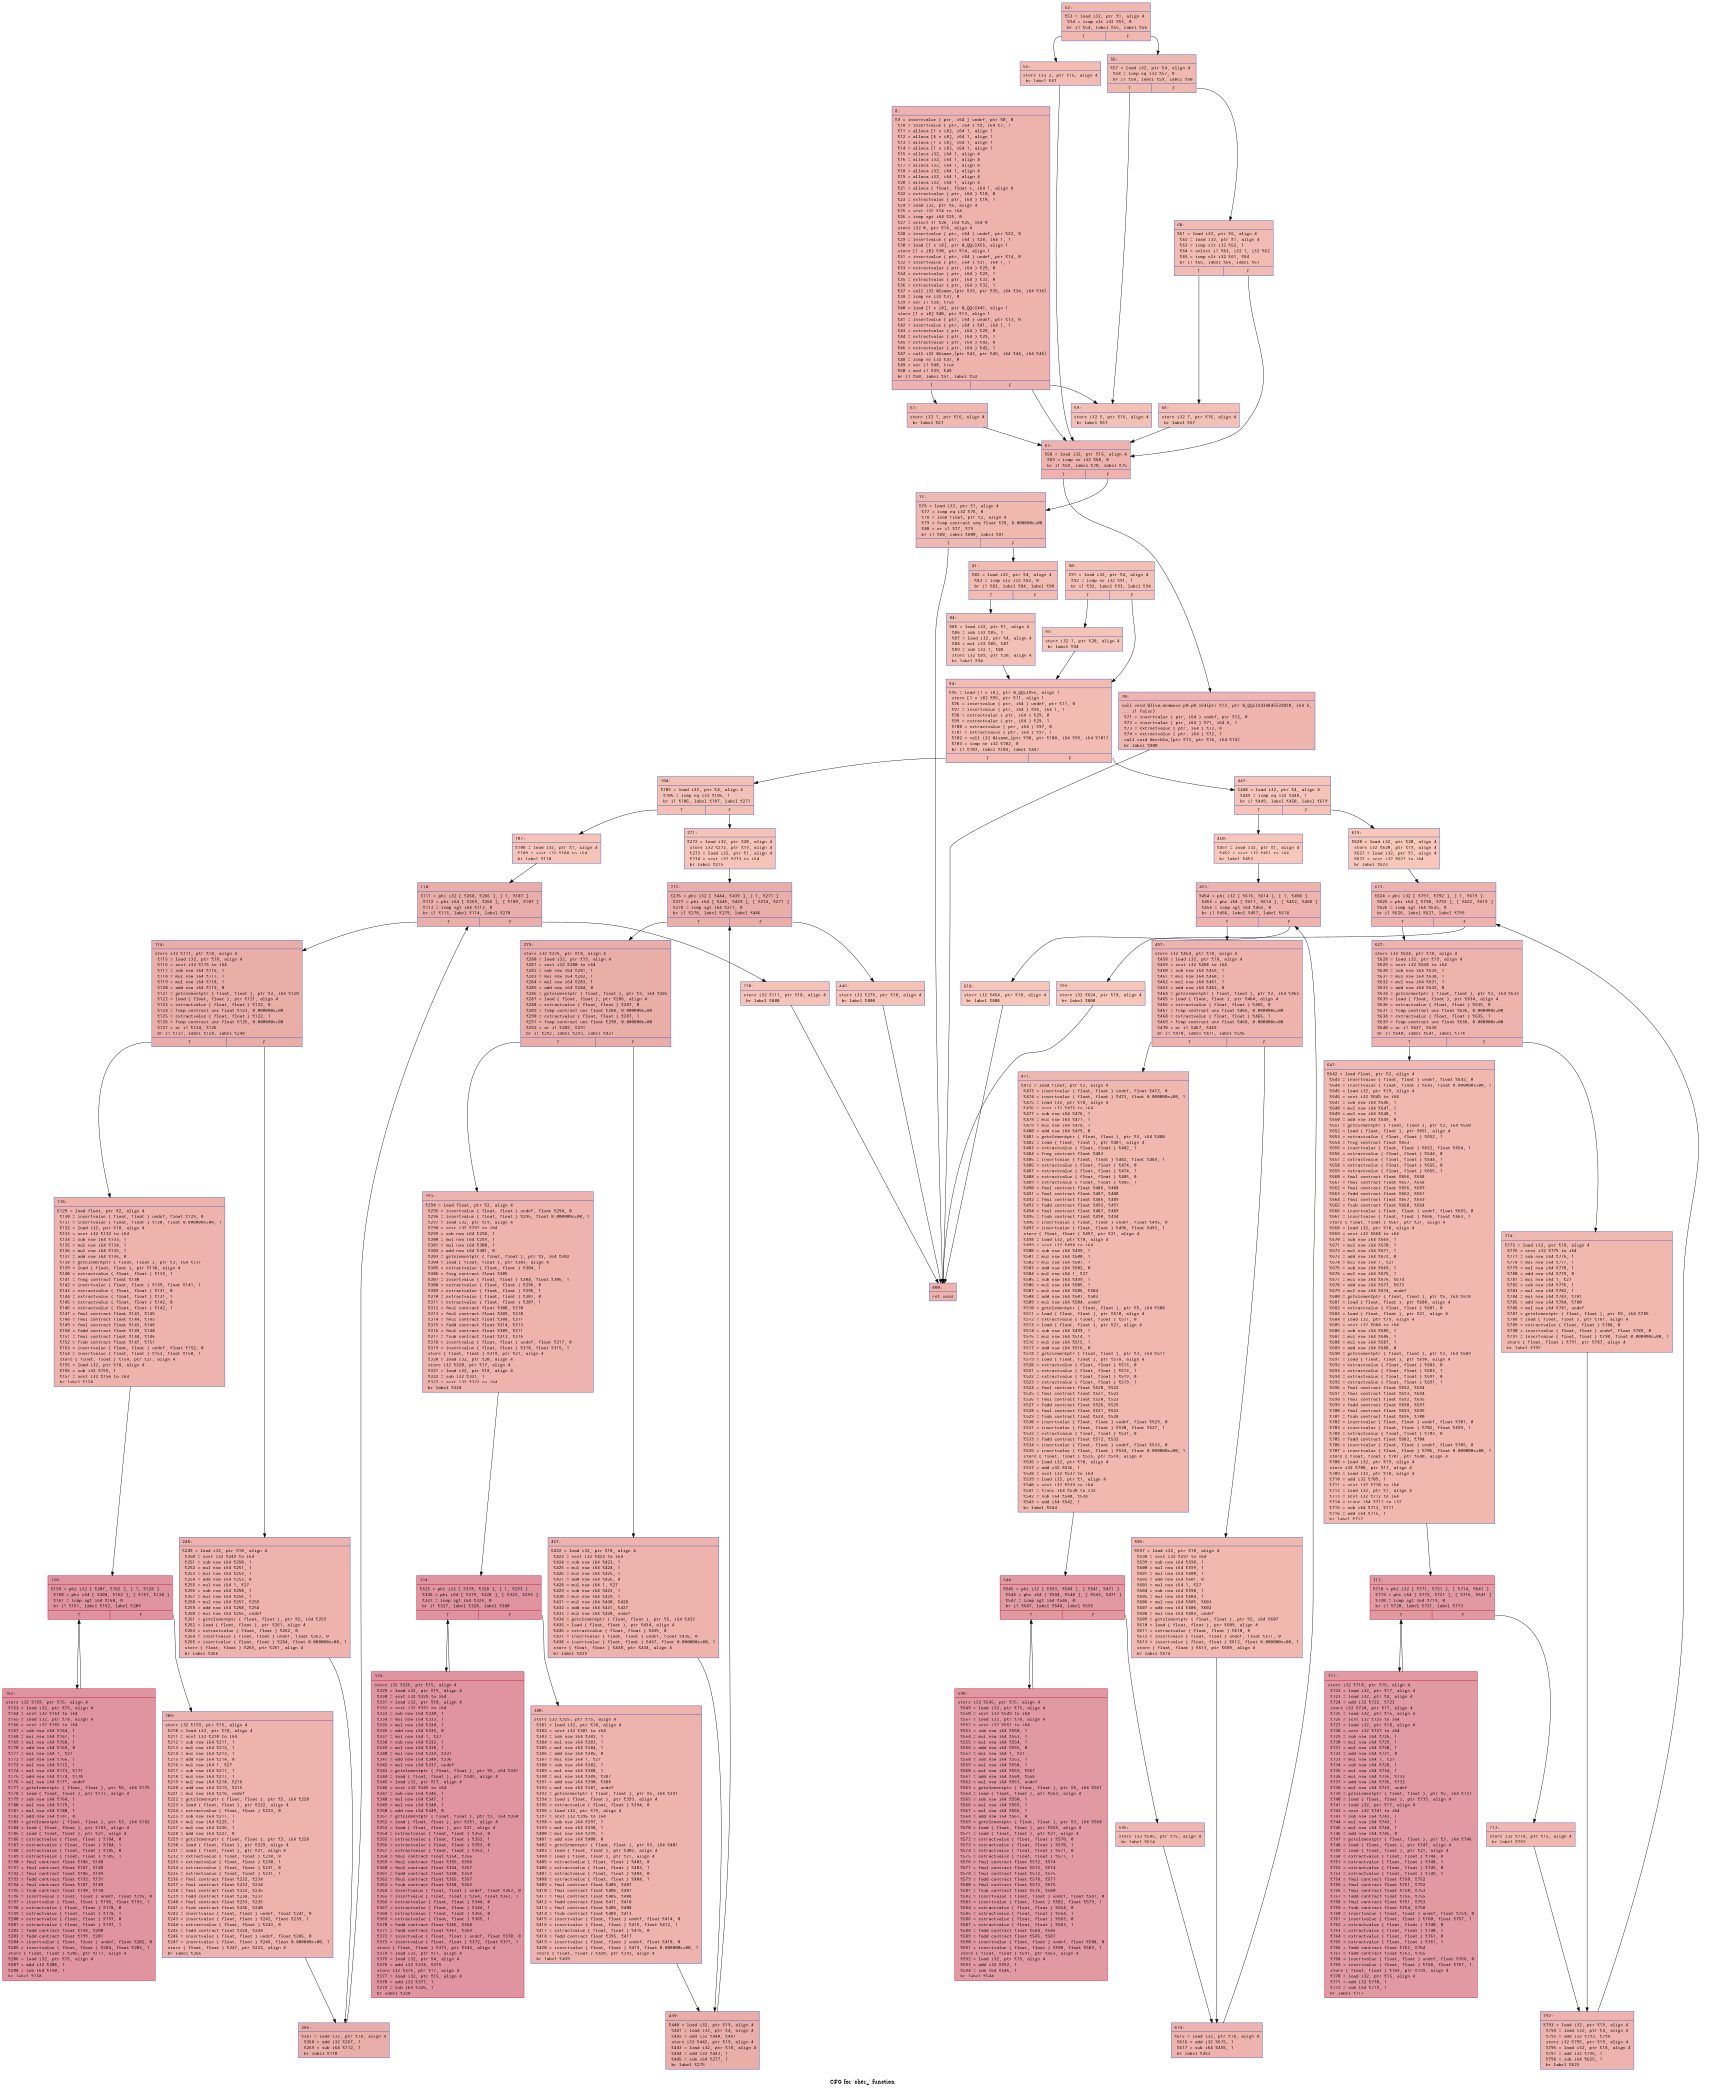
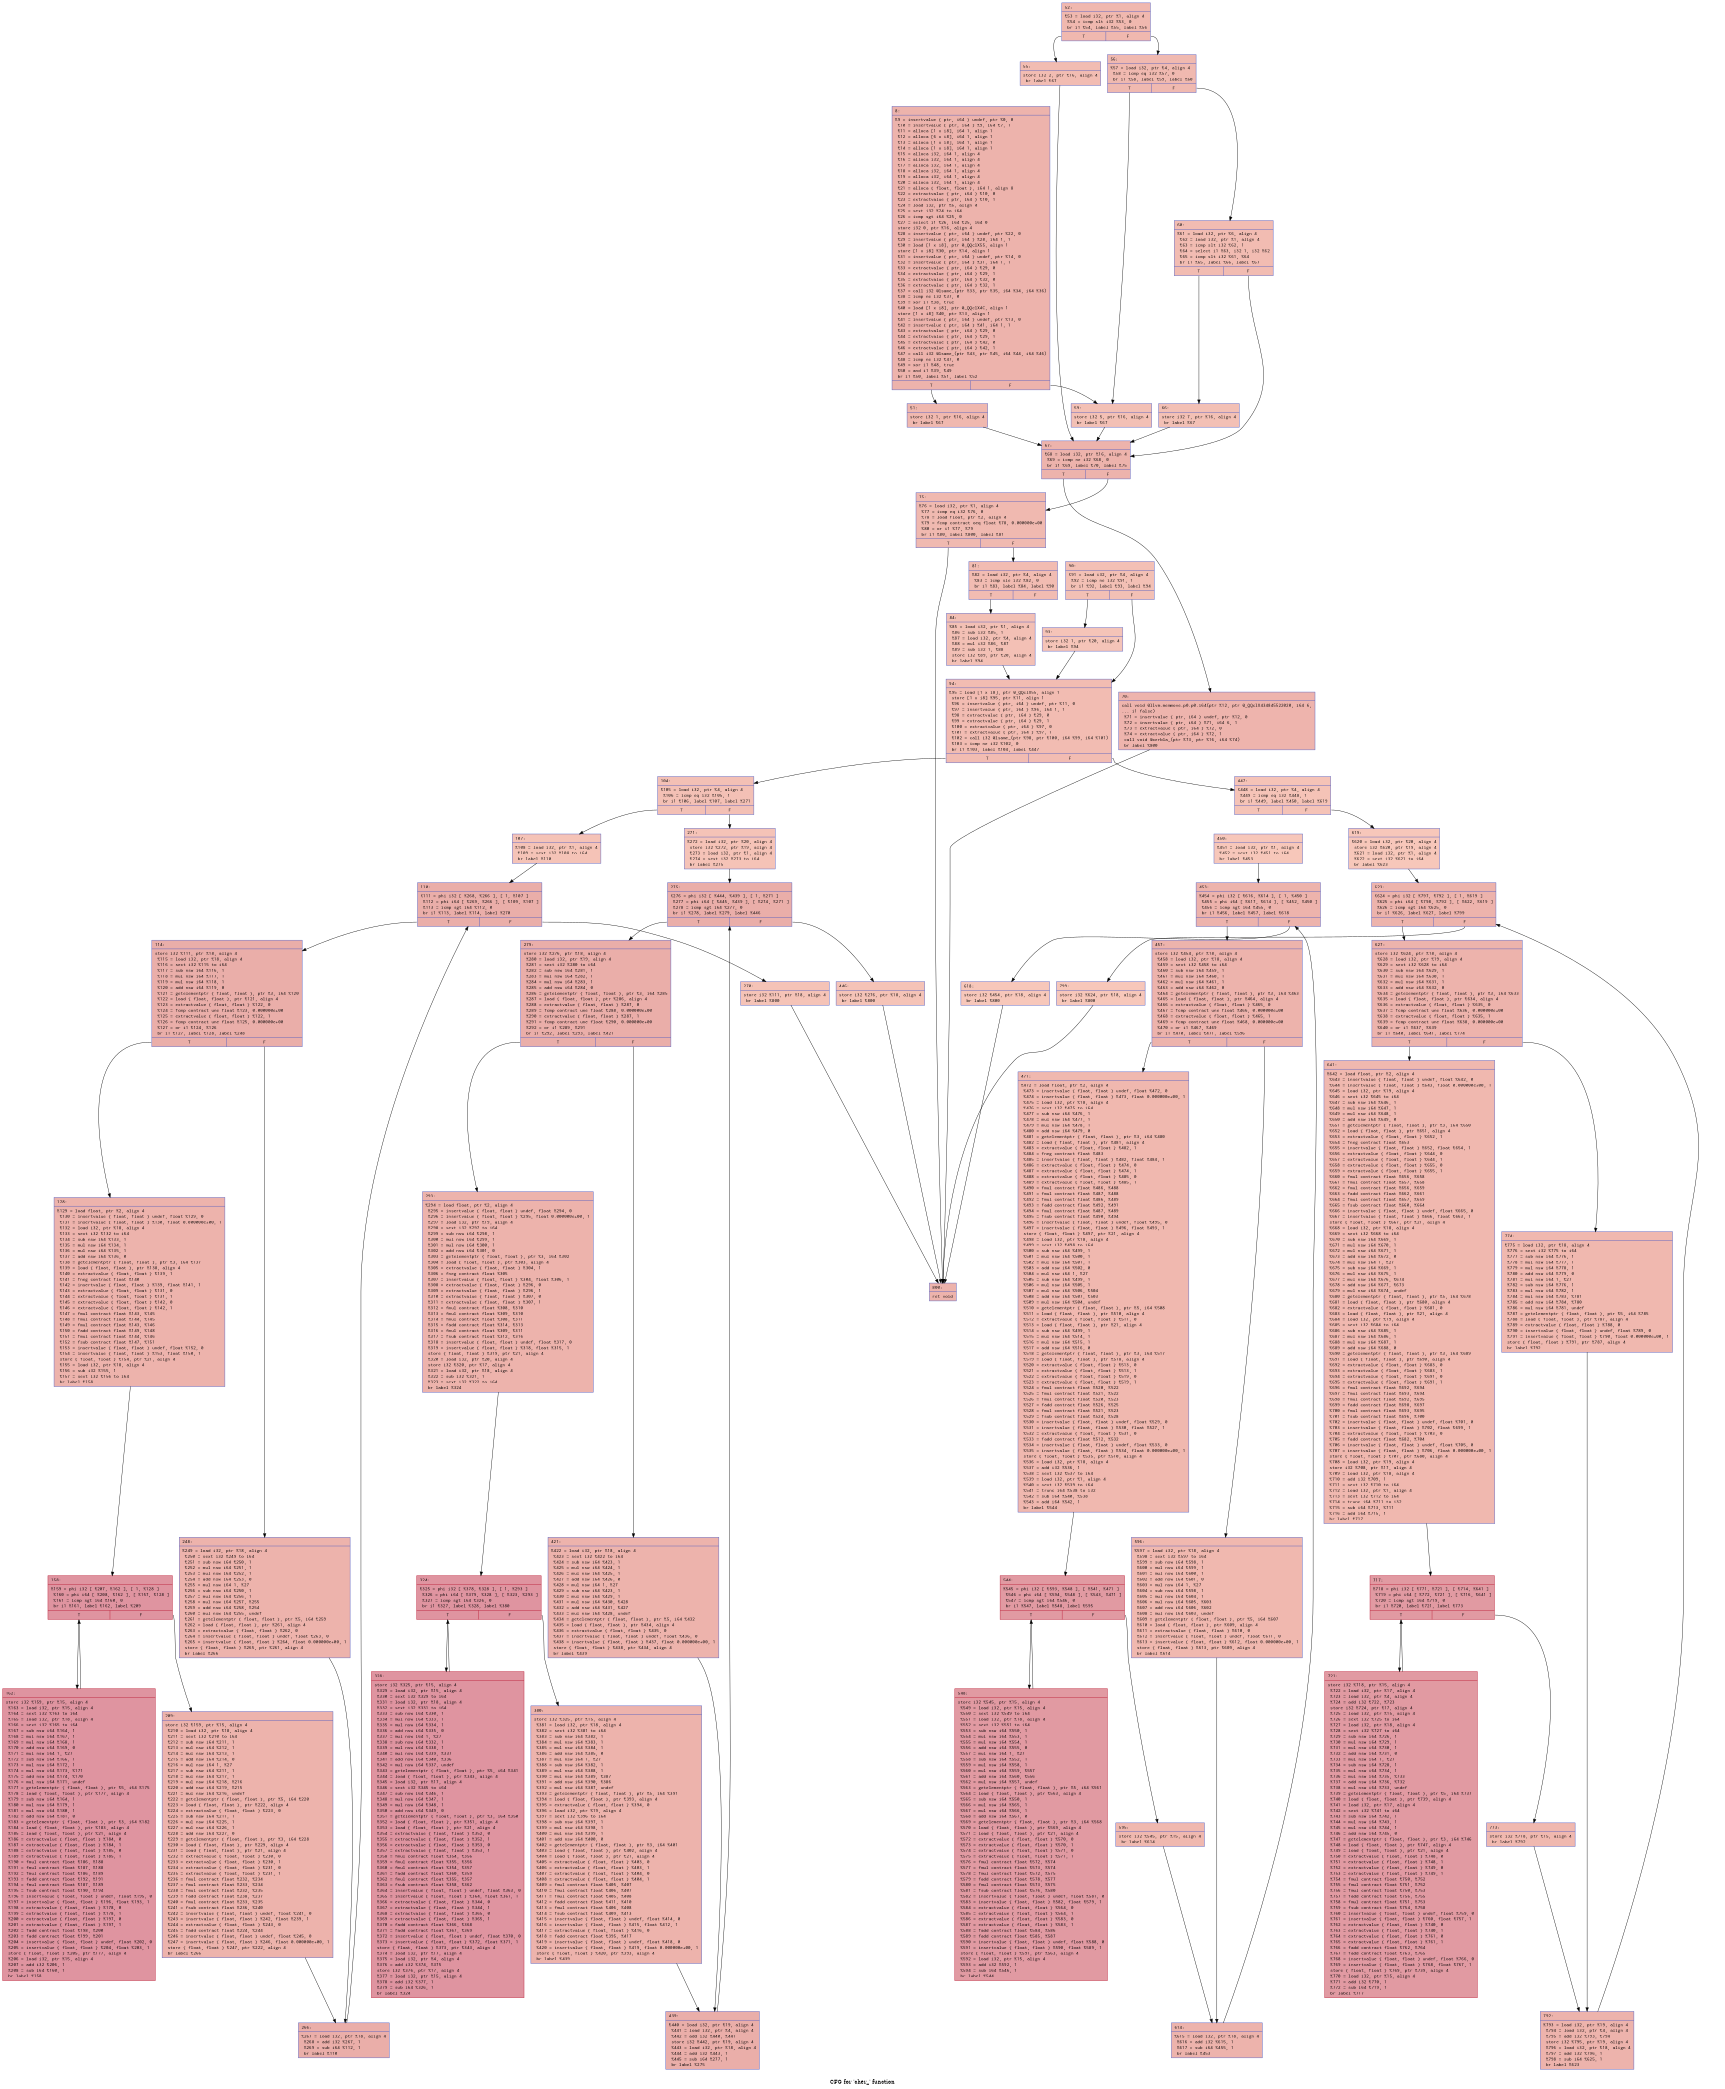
(1047, 415) -> (1102, 432)
(1258, 822) -> none
